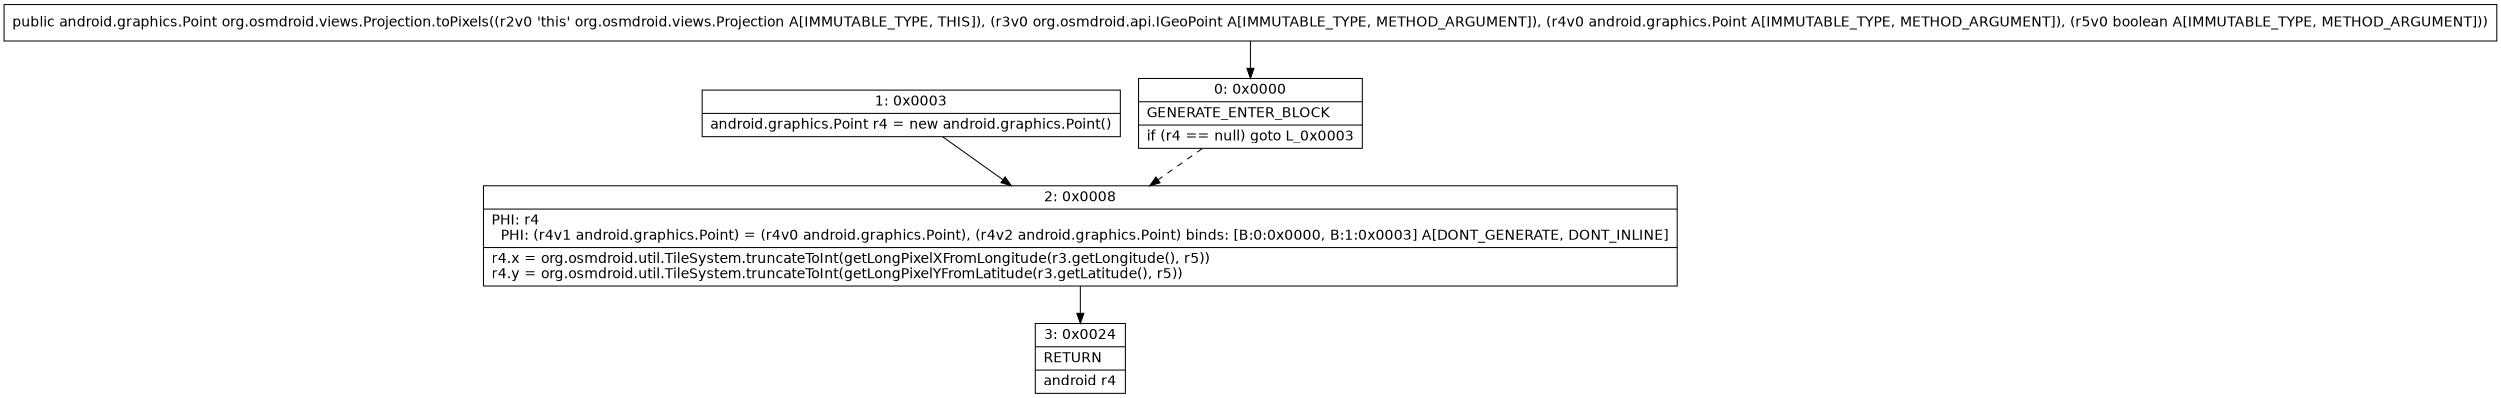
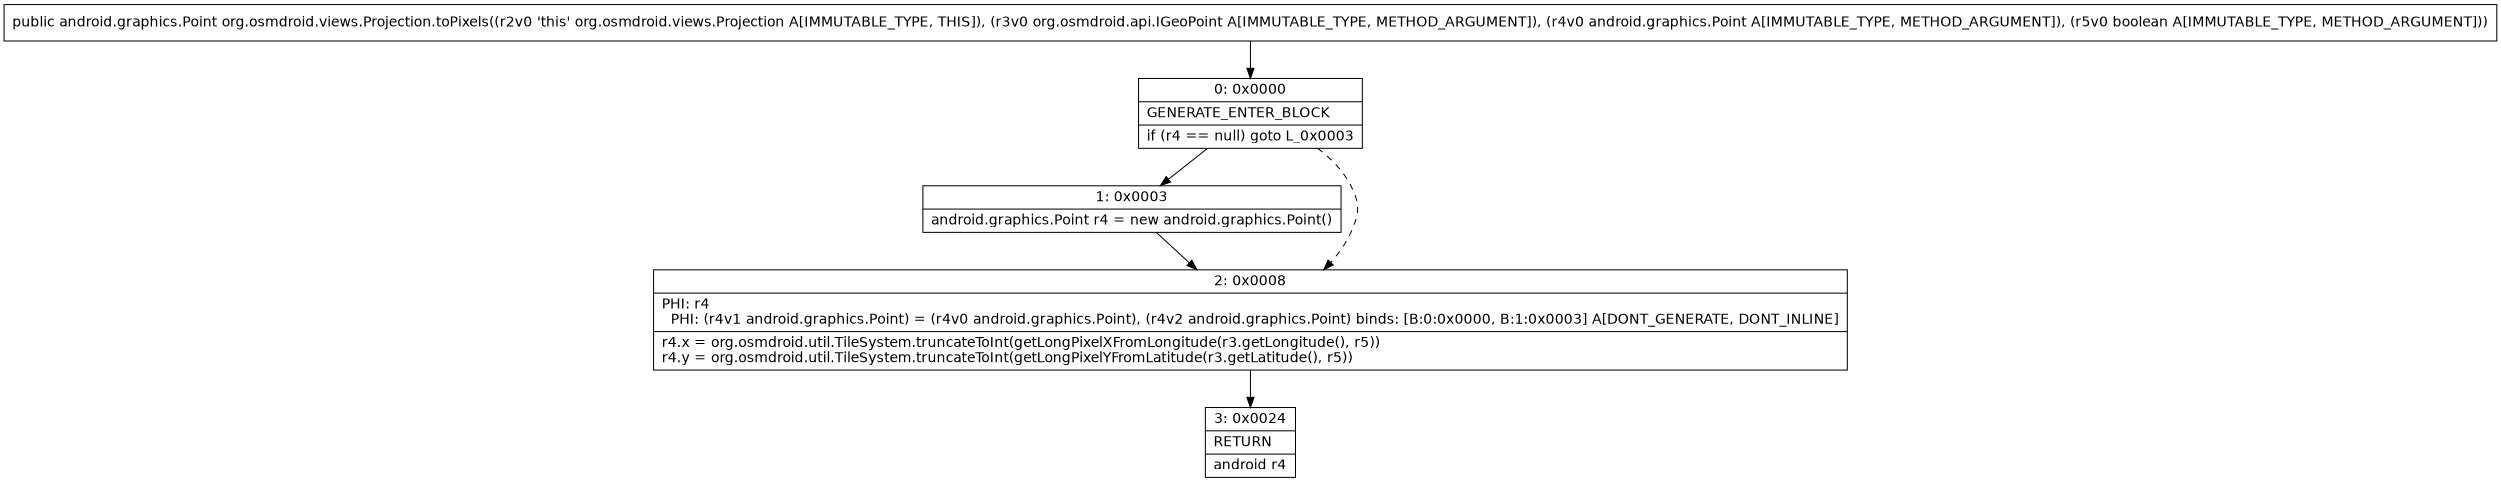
none -> (1188, 164)
